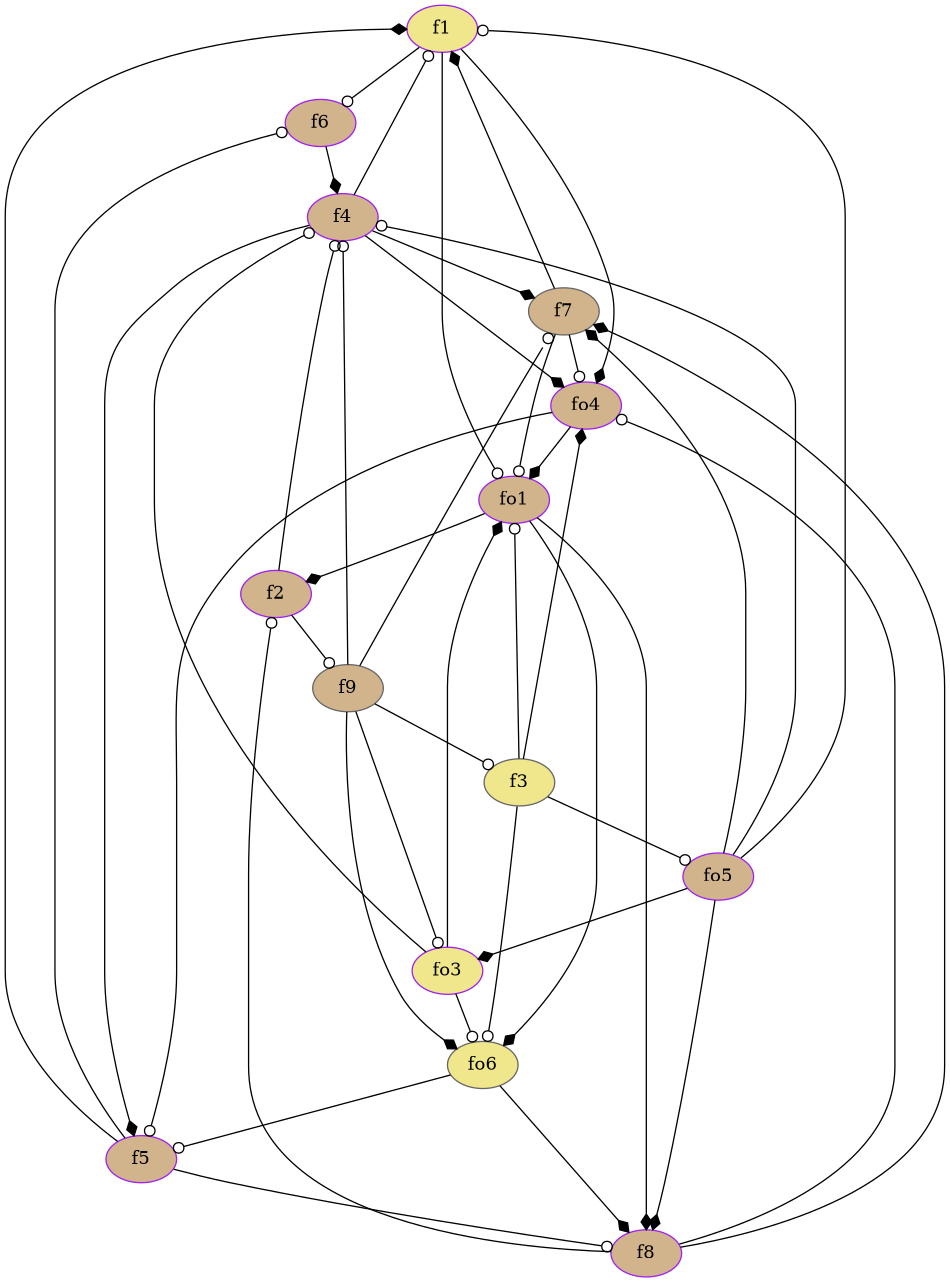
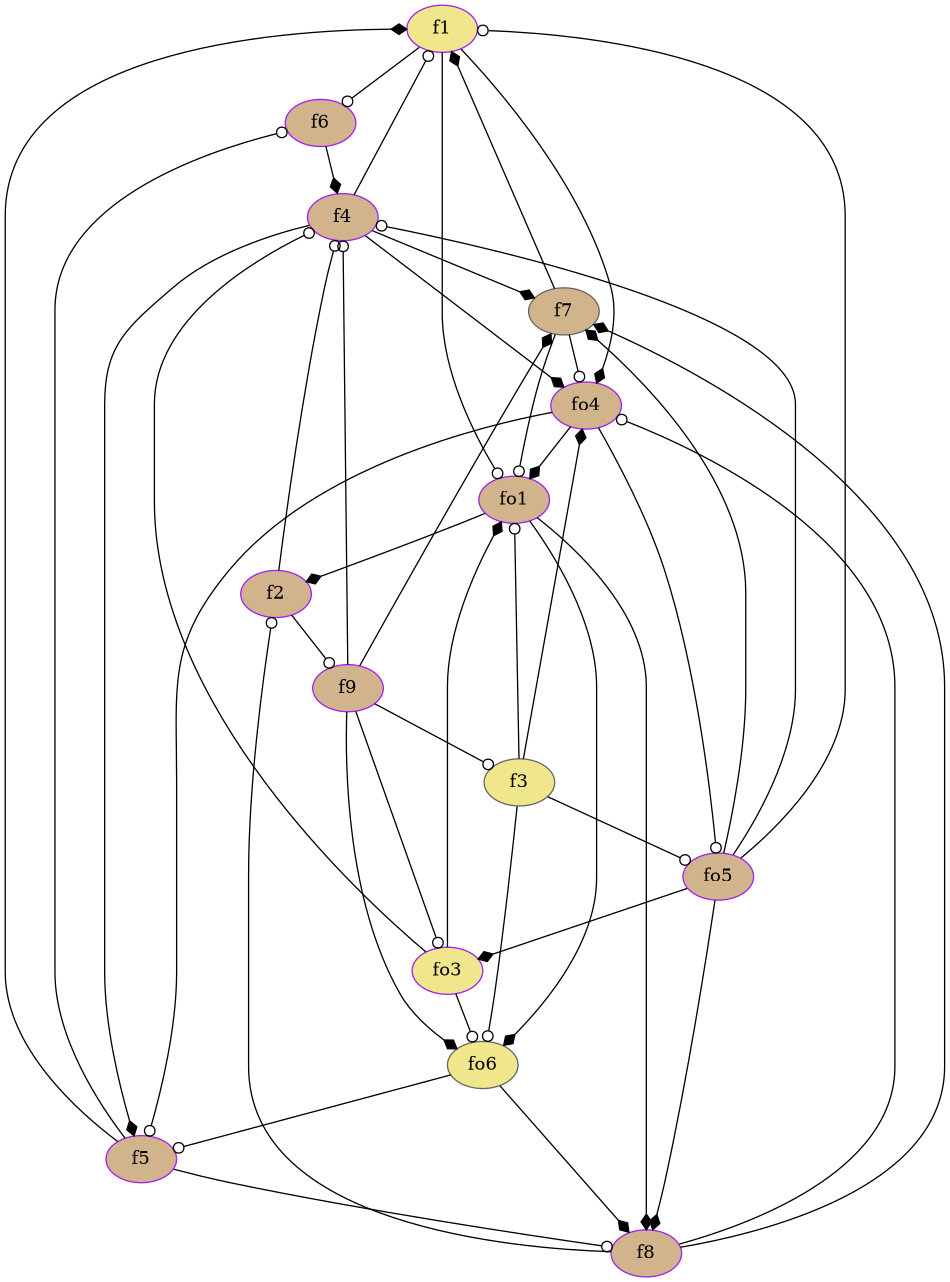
(450, 506) -> (450, 506)
none -> (681, 628)
(348, 688) -> (348, 688)
